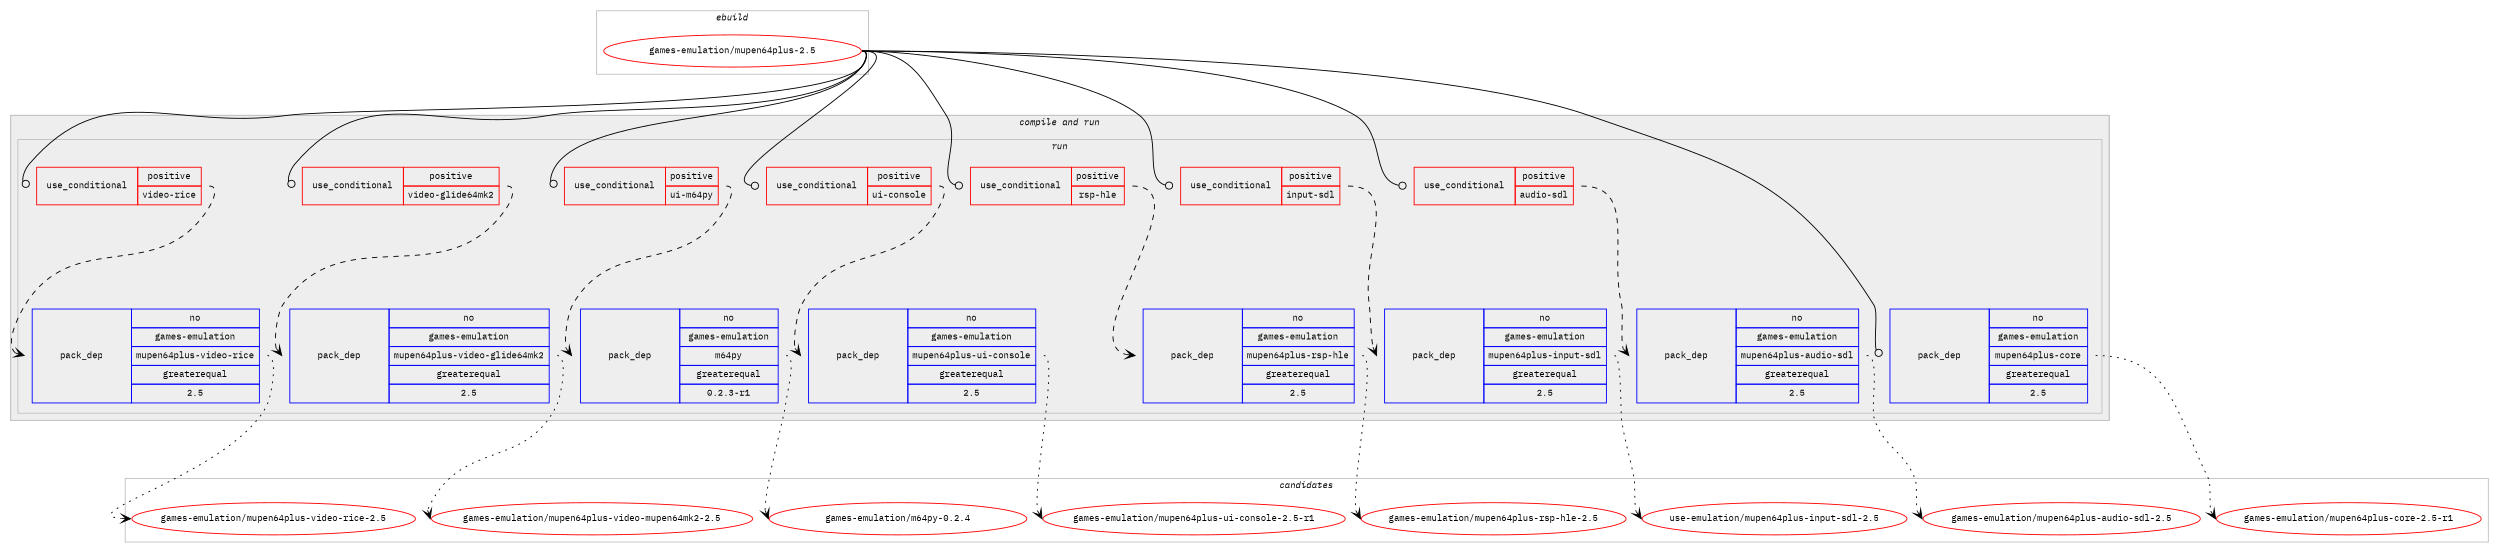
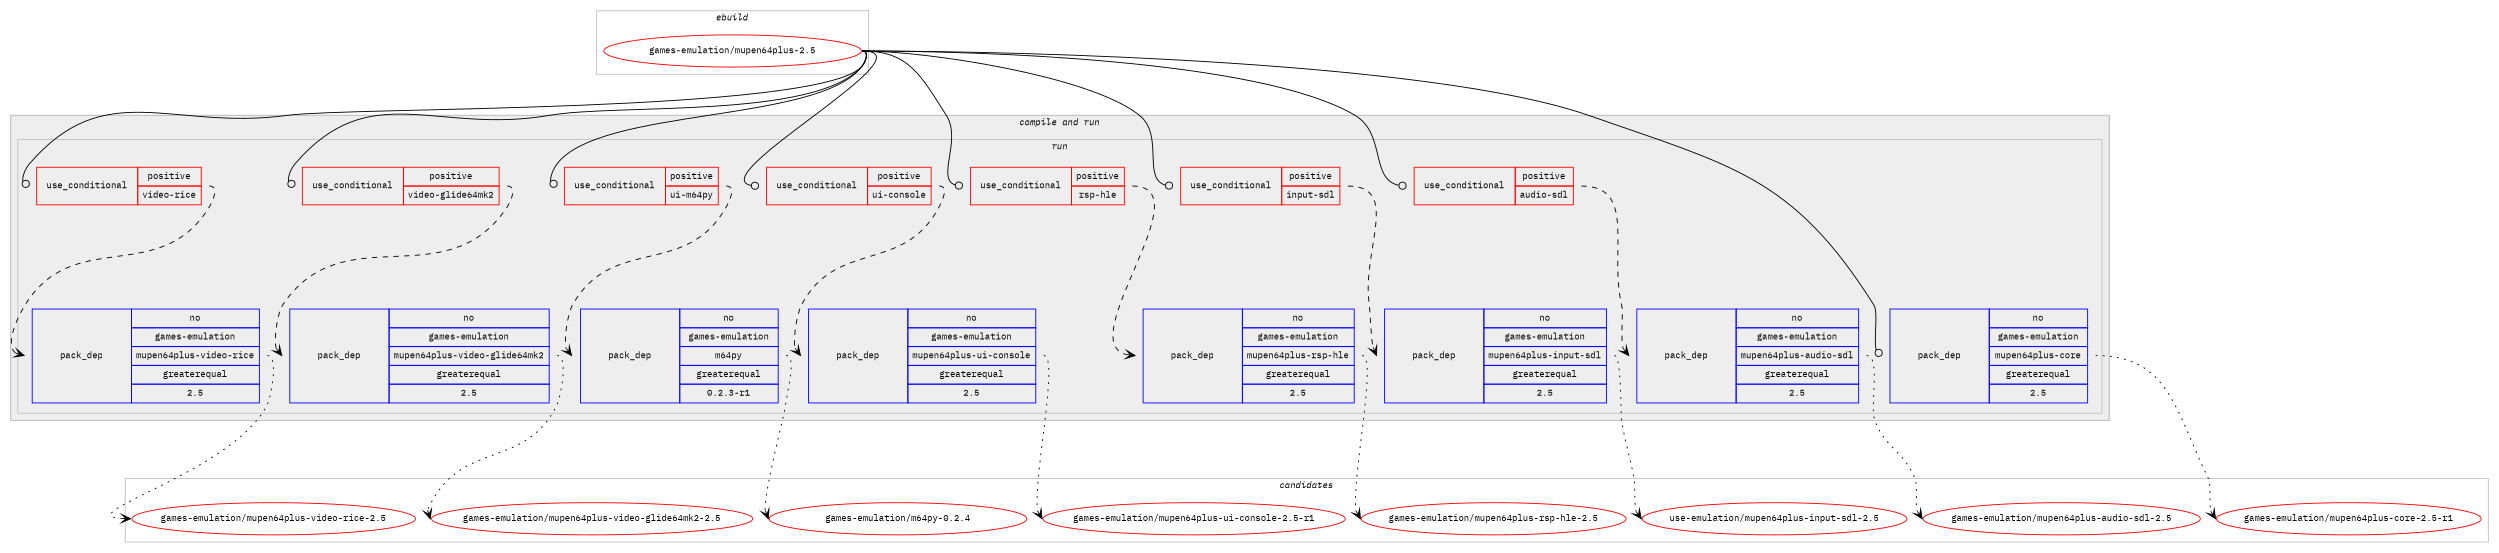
(592, 519) -> (592, 519)
